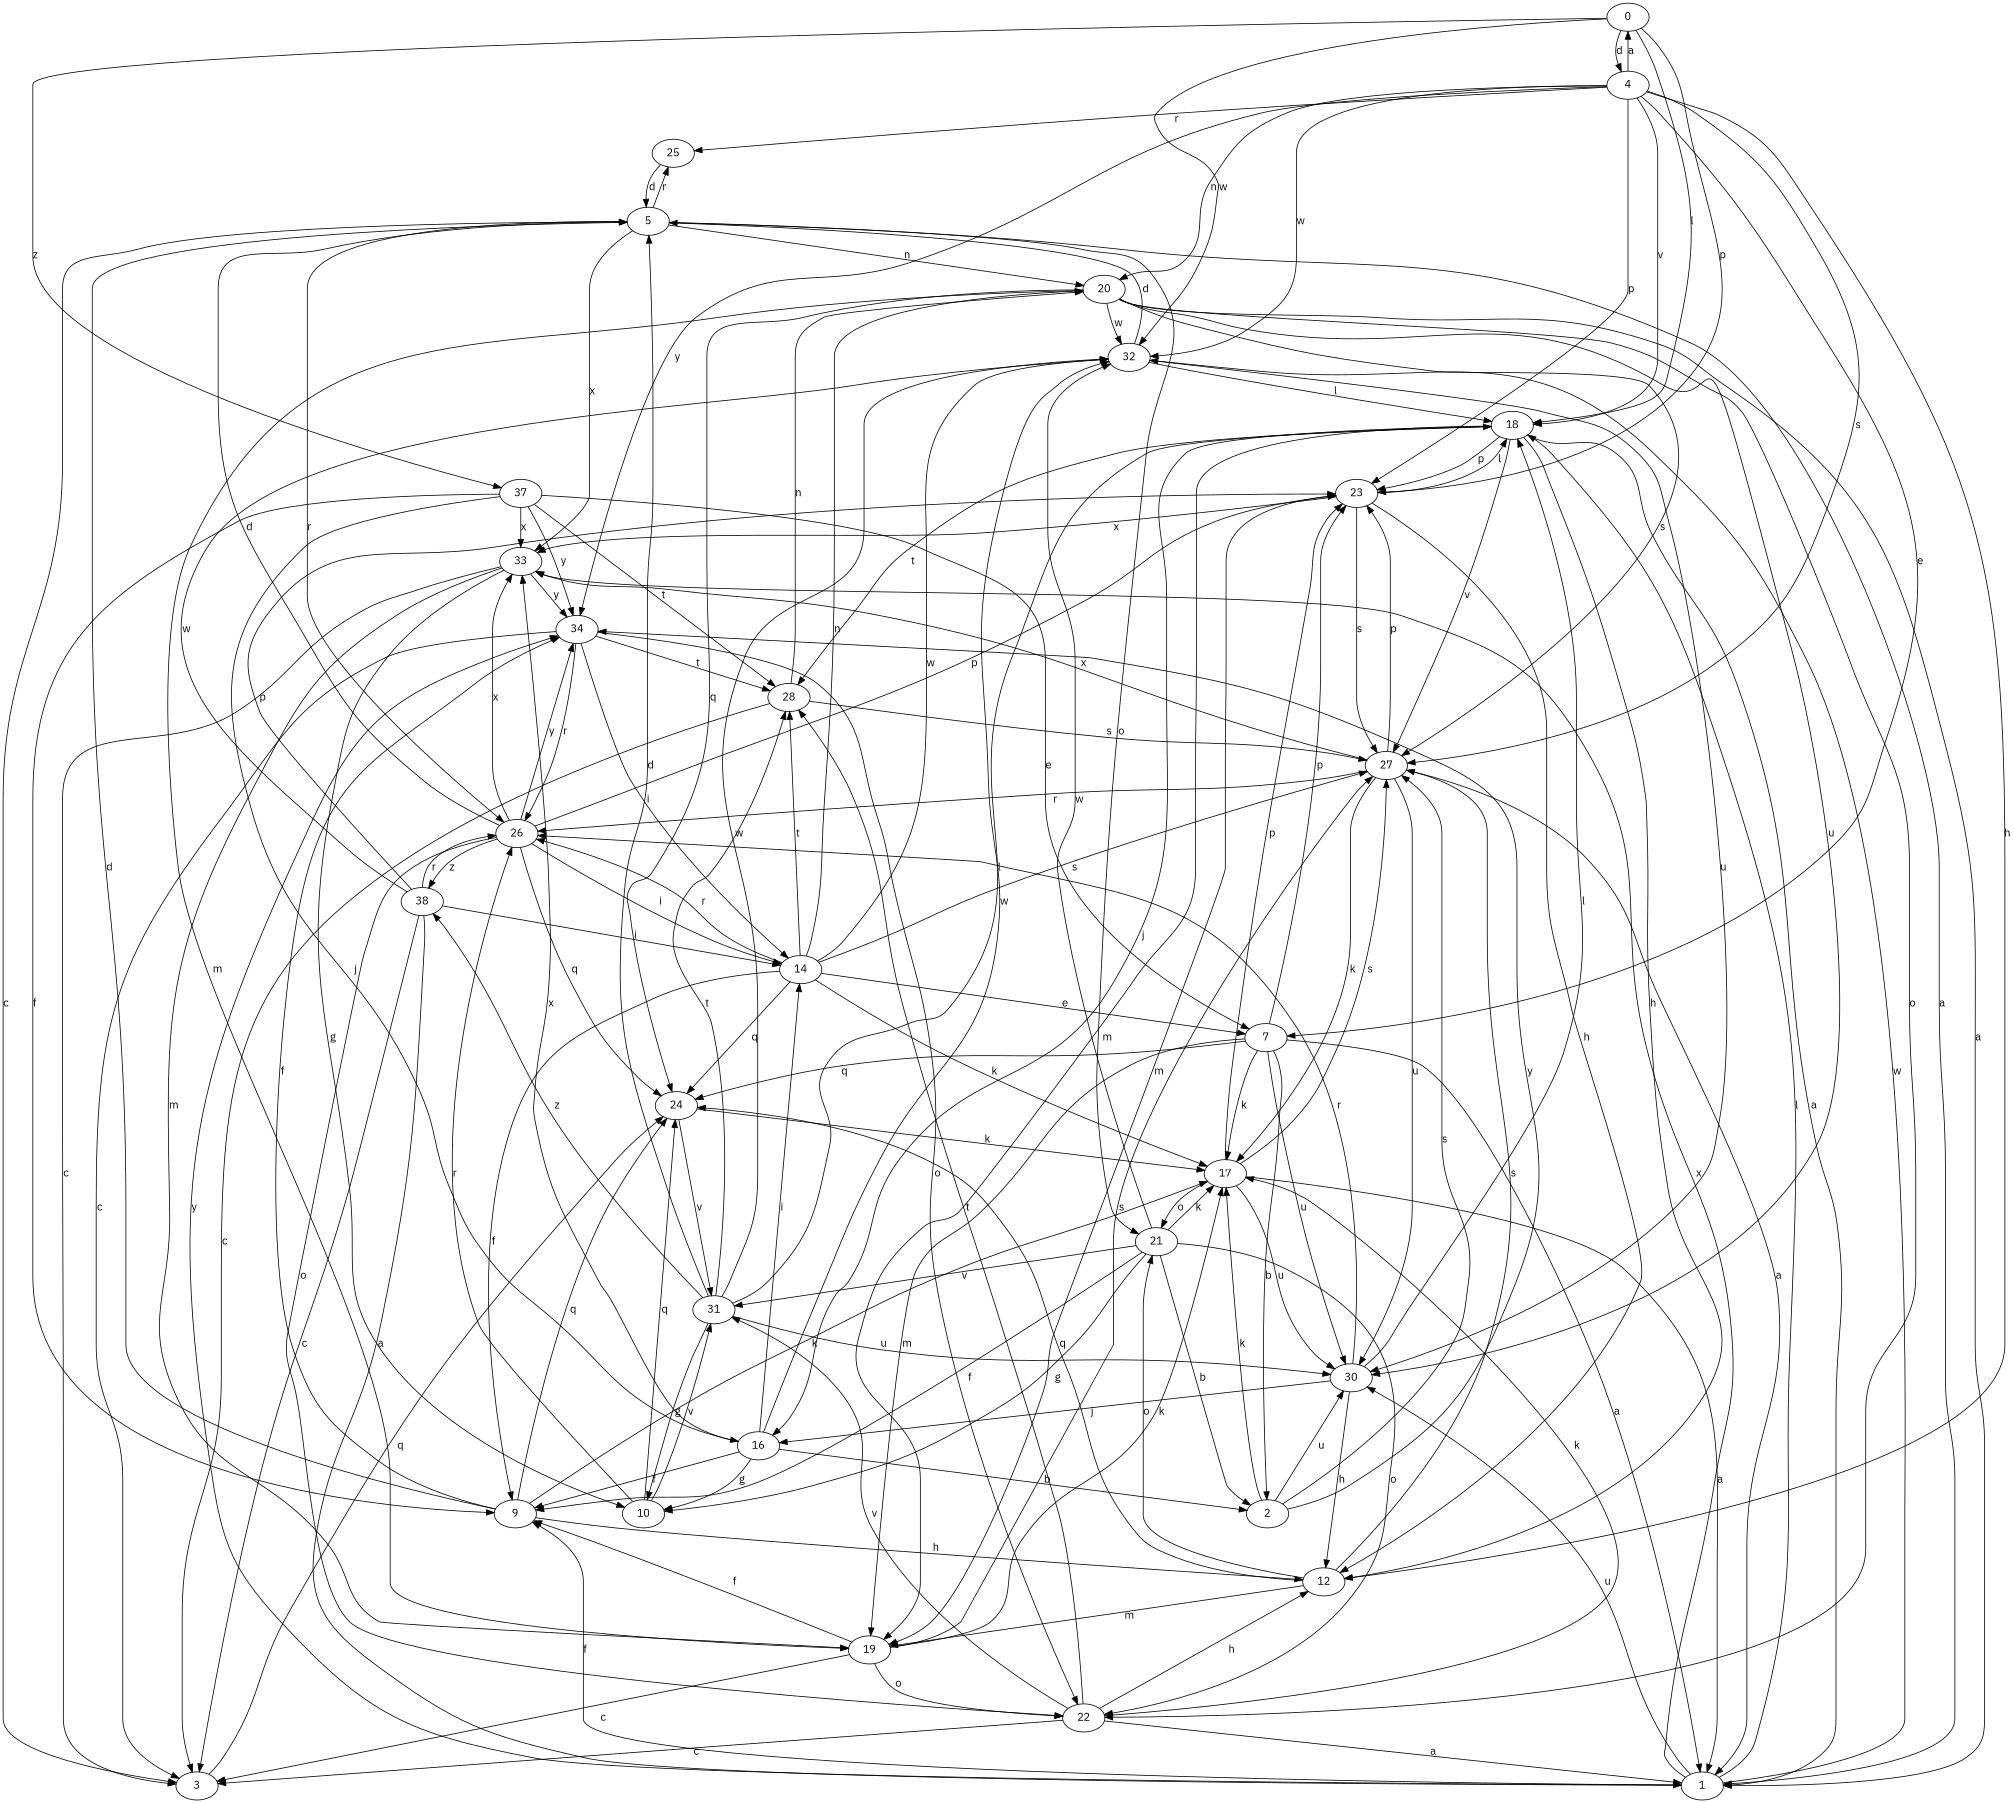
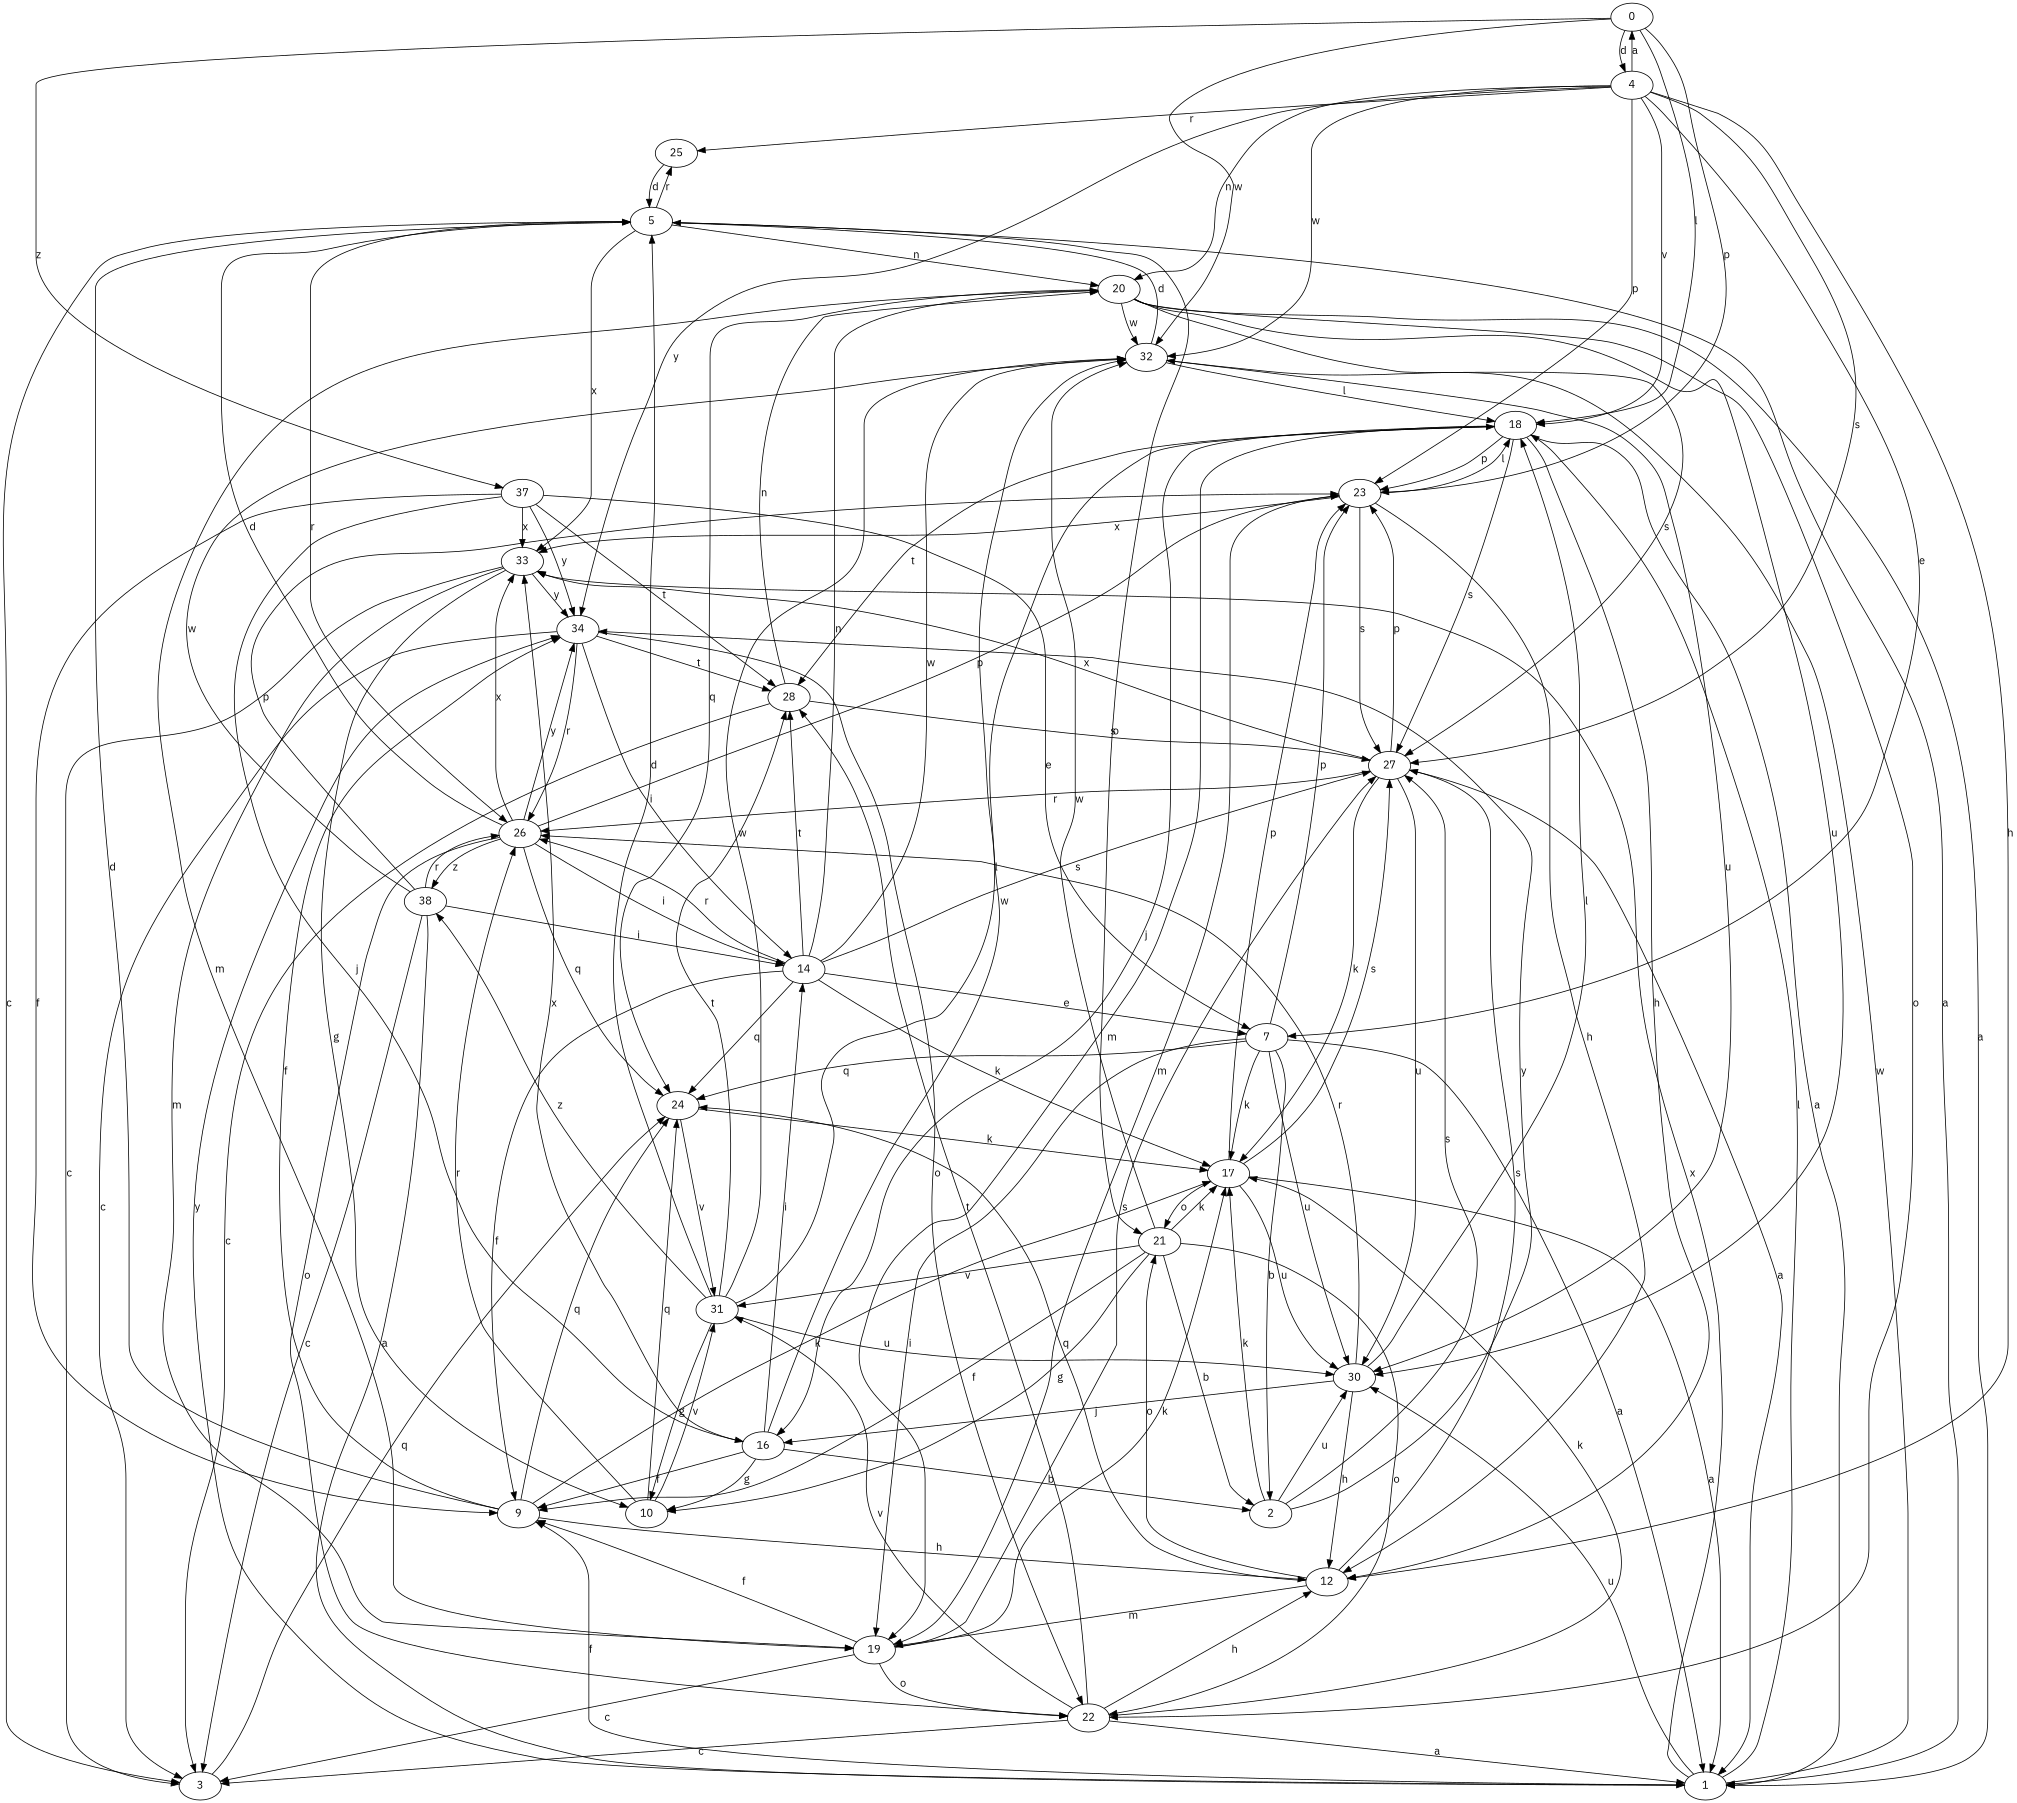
(1467, 595) -> (1471, 595)
(907, 1344) -> (910, 1344)
